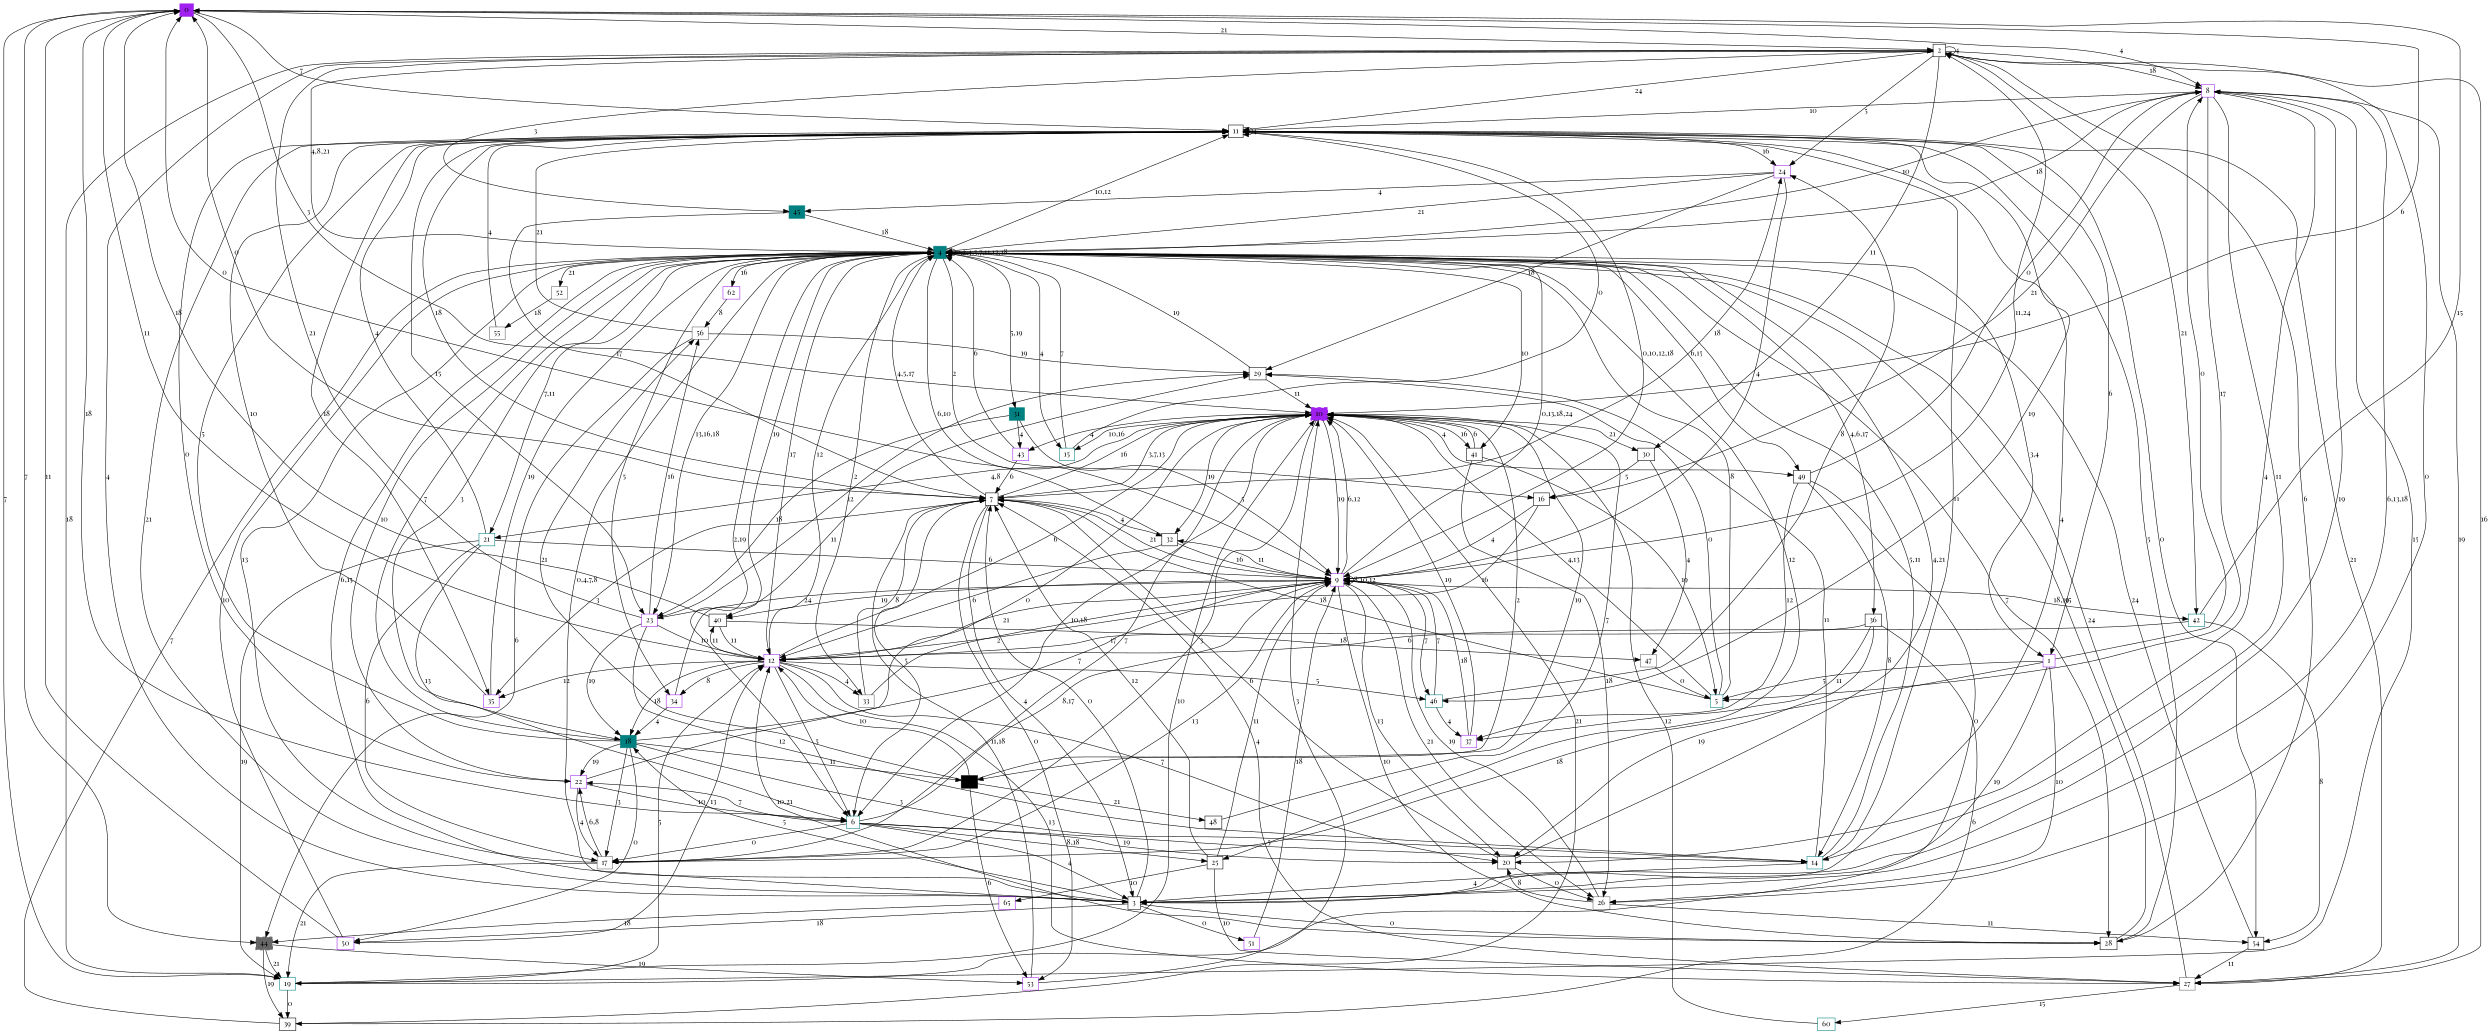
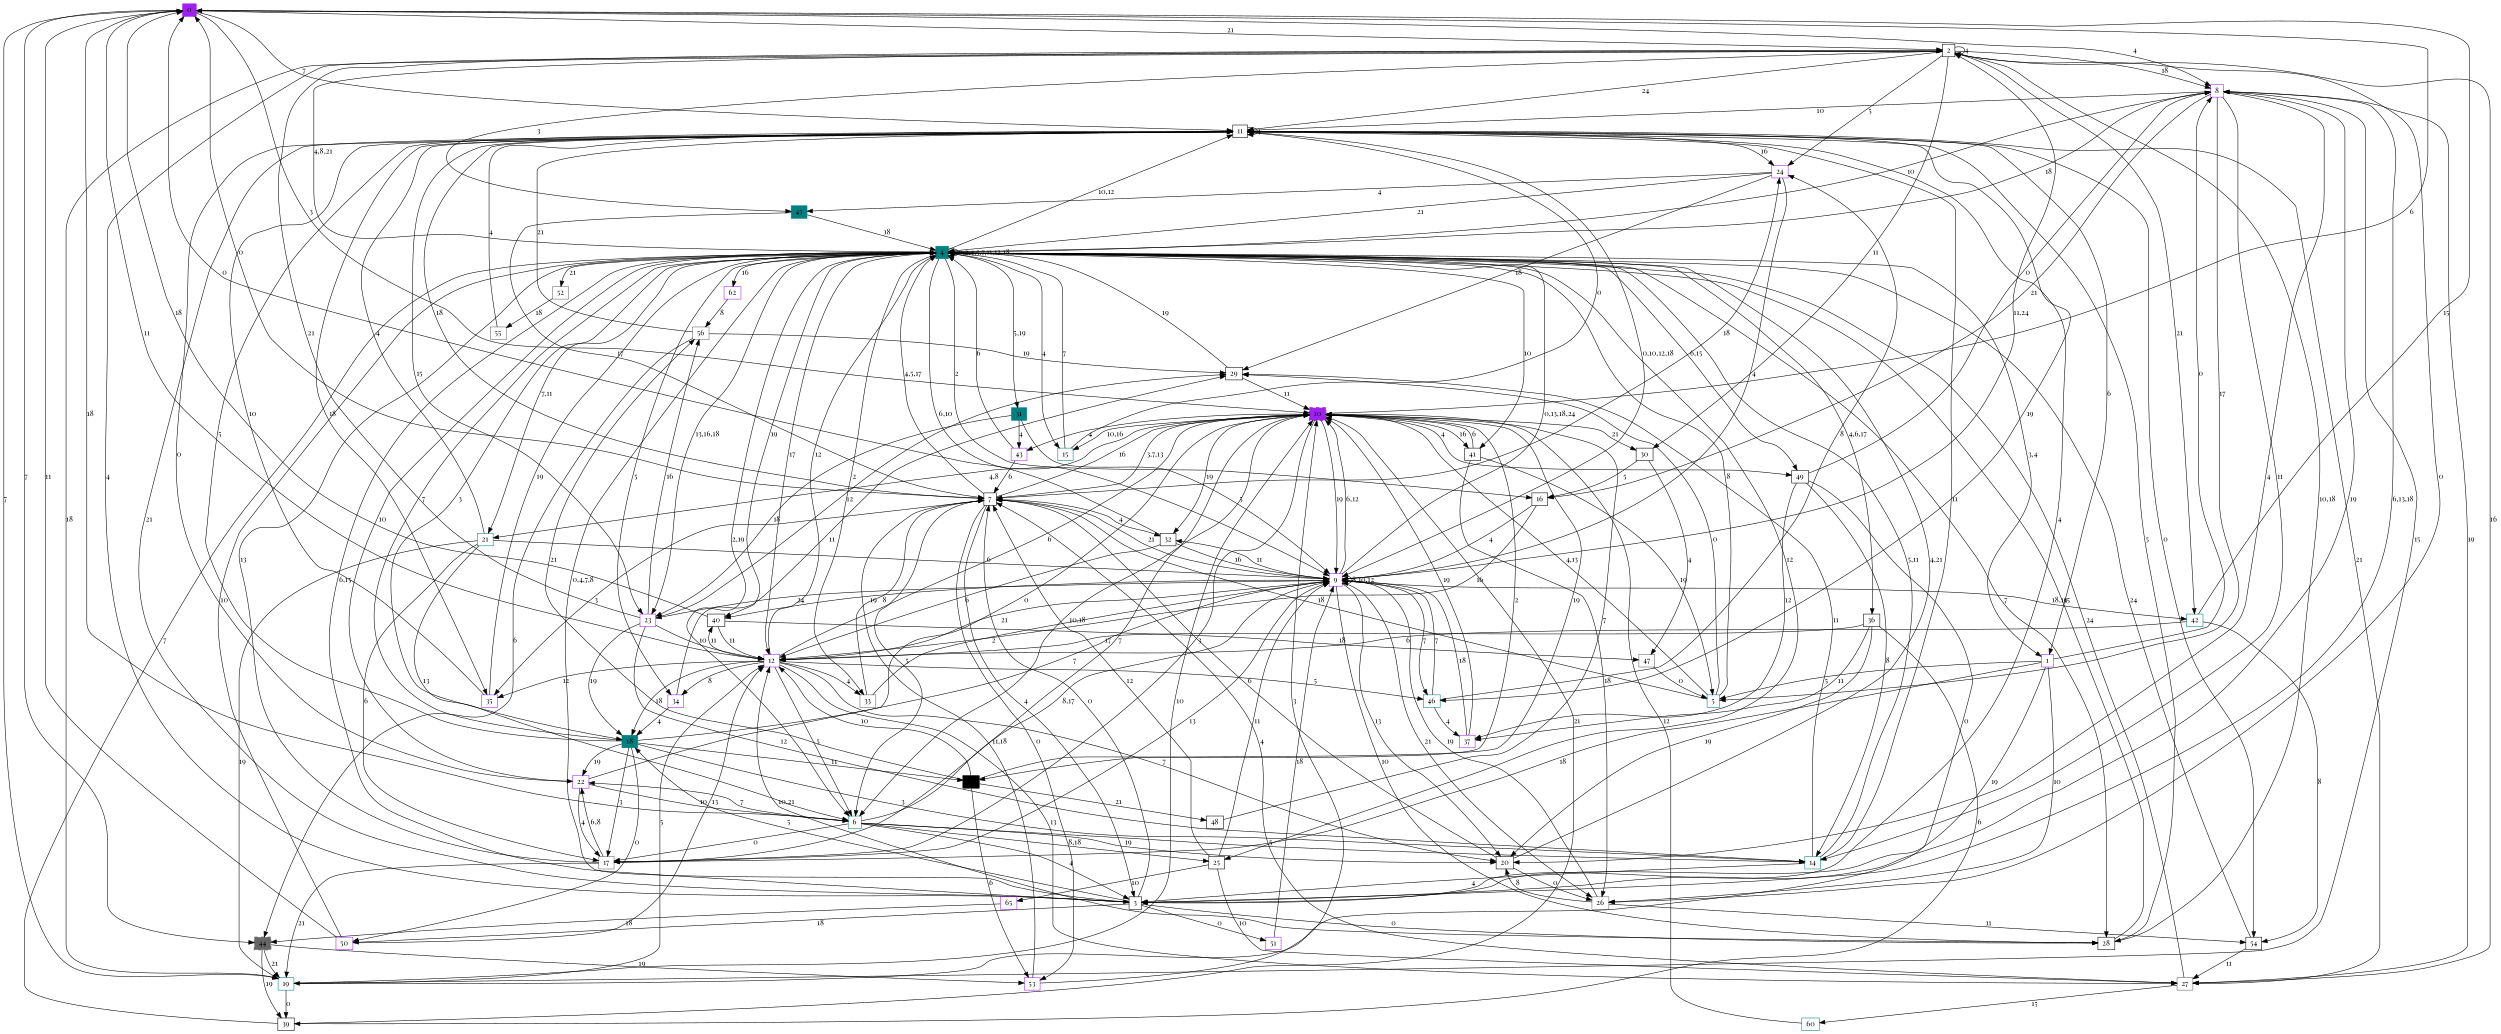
(2306, 499) -> (2328, 499)
